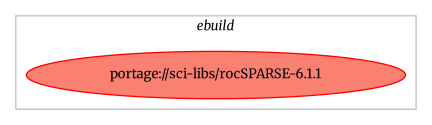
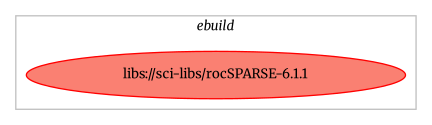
(216, 75) -> (216, 75)
